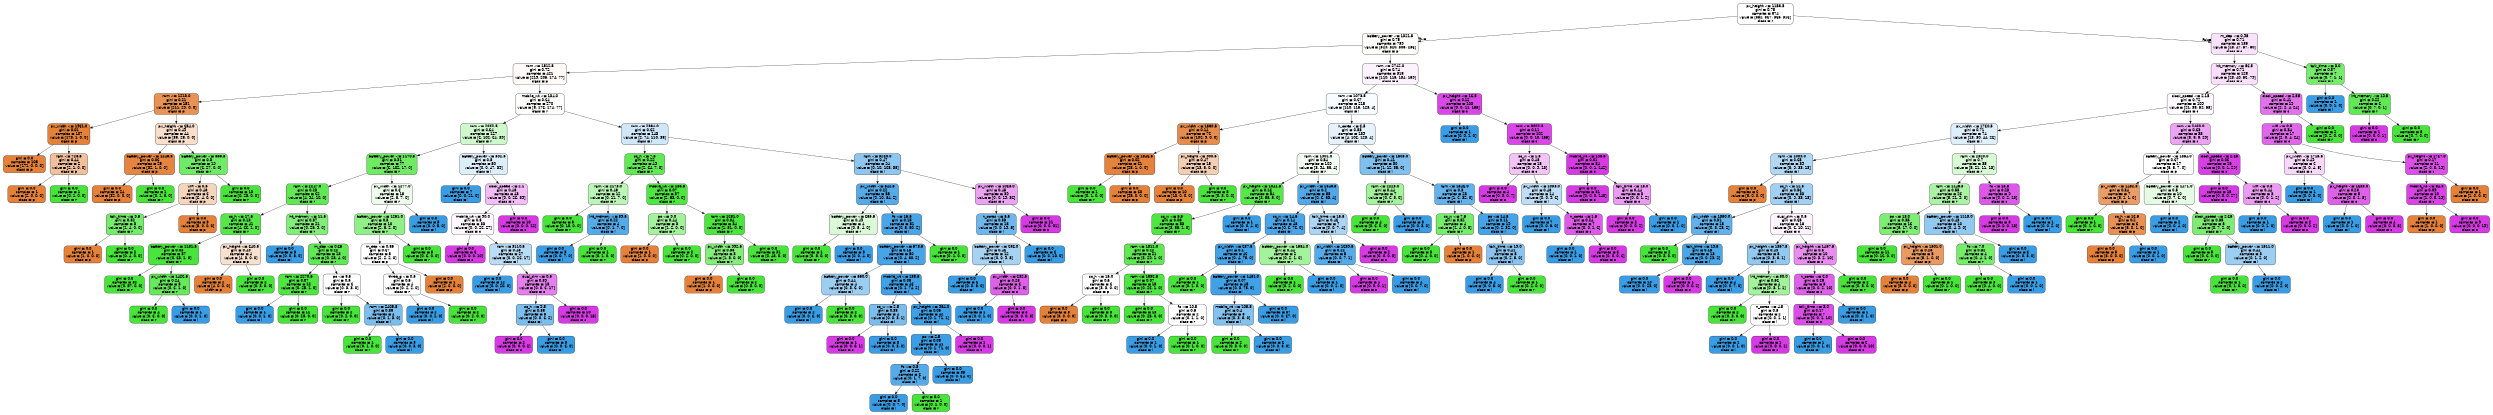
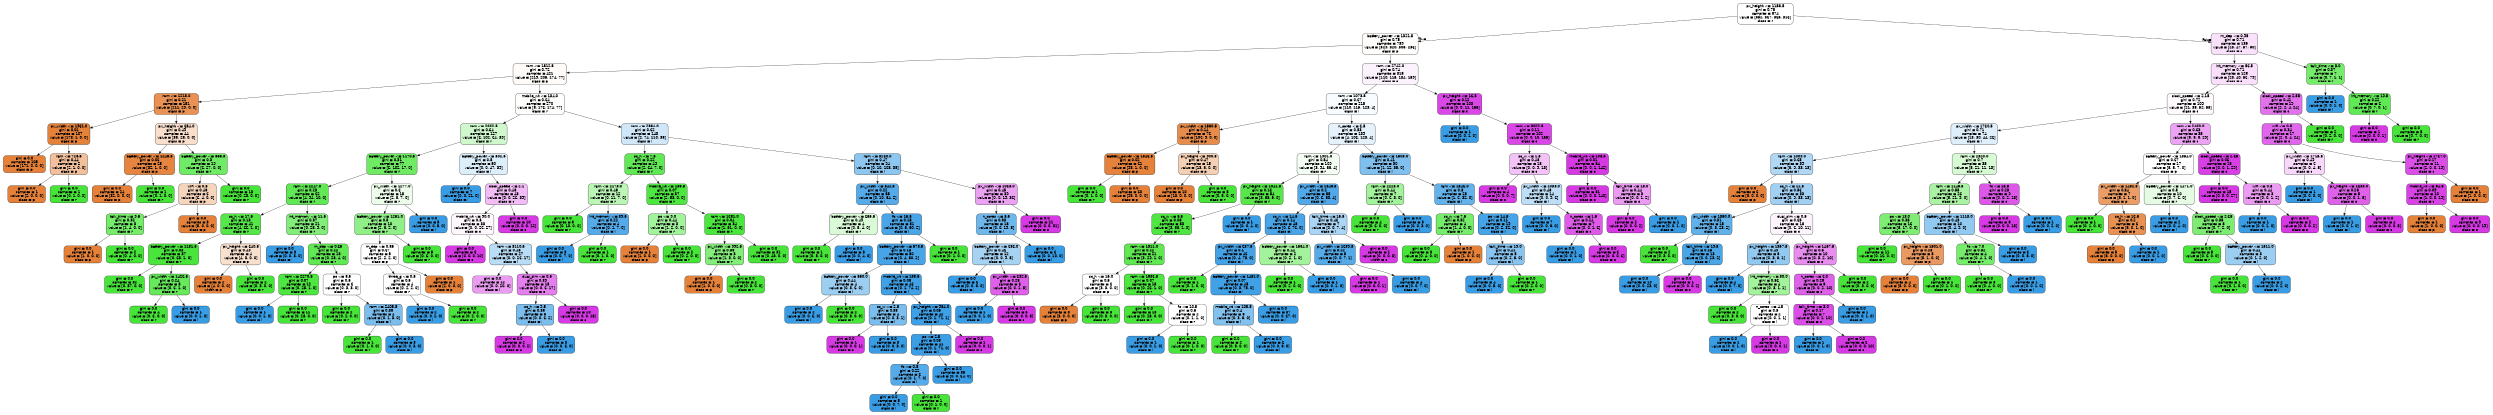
(1379, 254) -> (1379, 254)
(493, 285) -> (493, 285)
